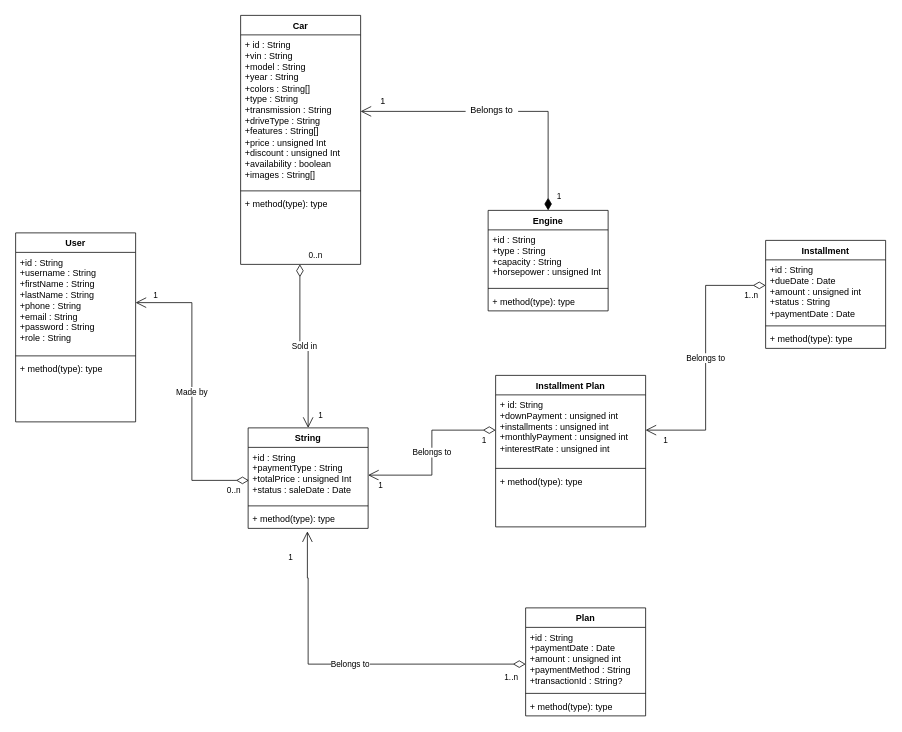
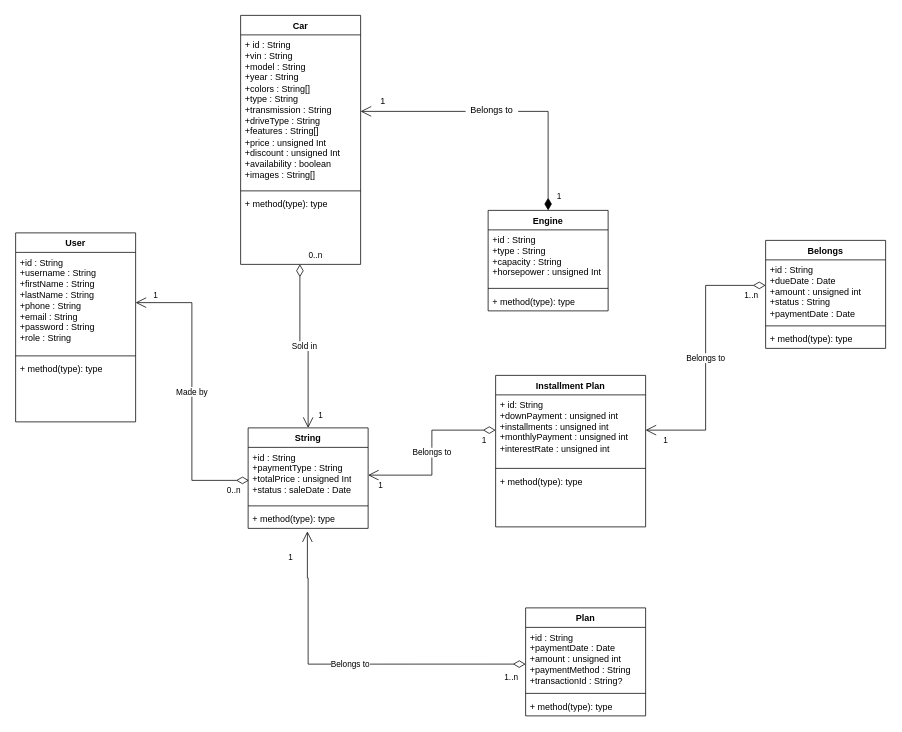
(825, 251) -> (825, 251)
